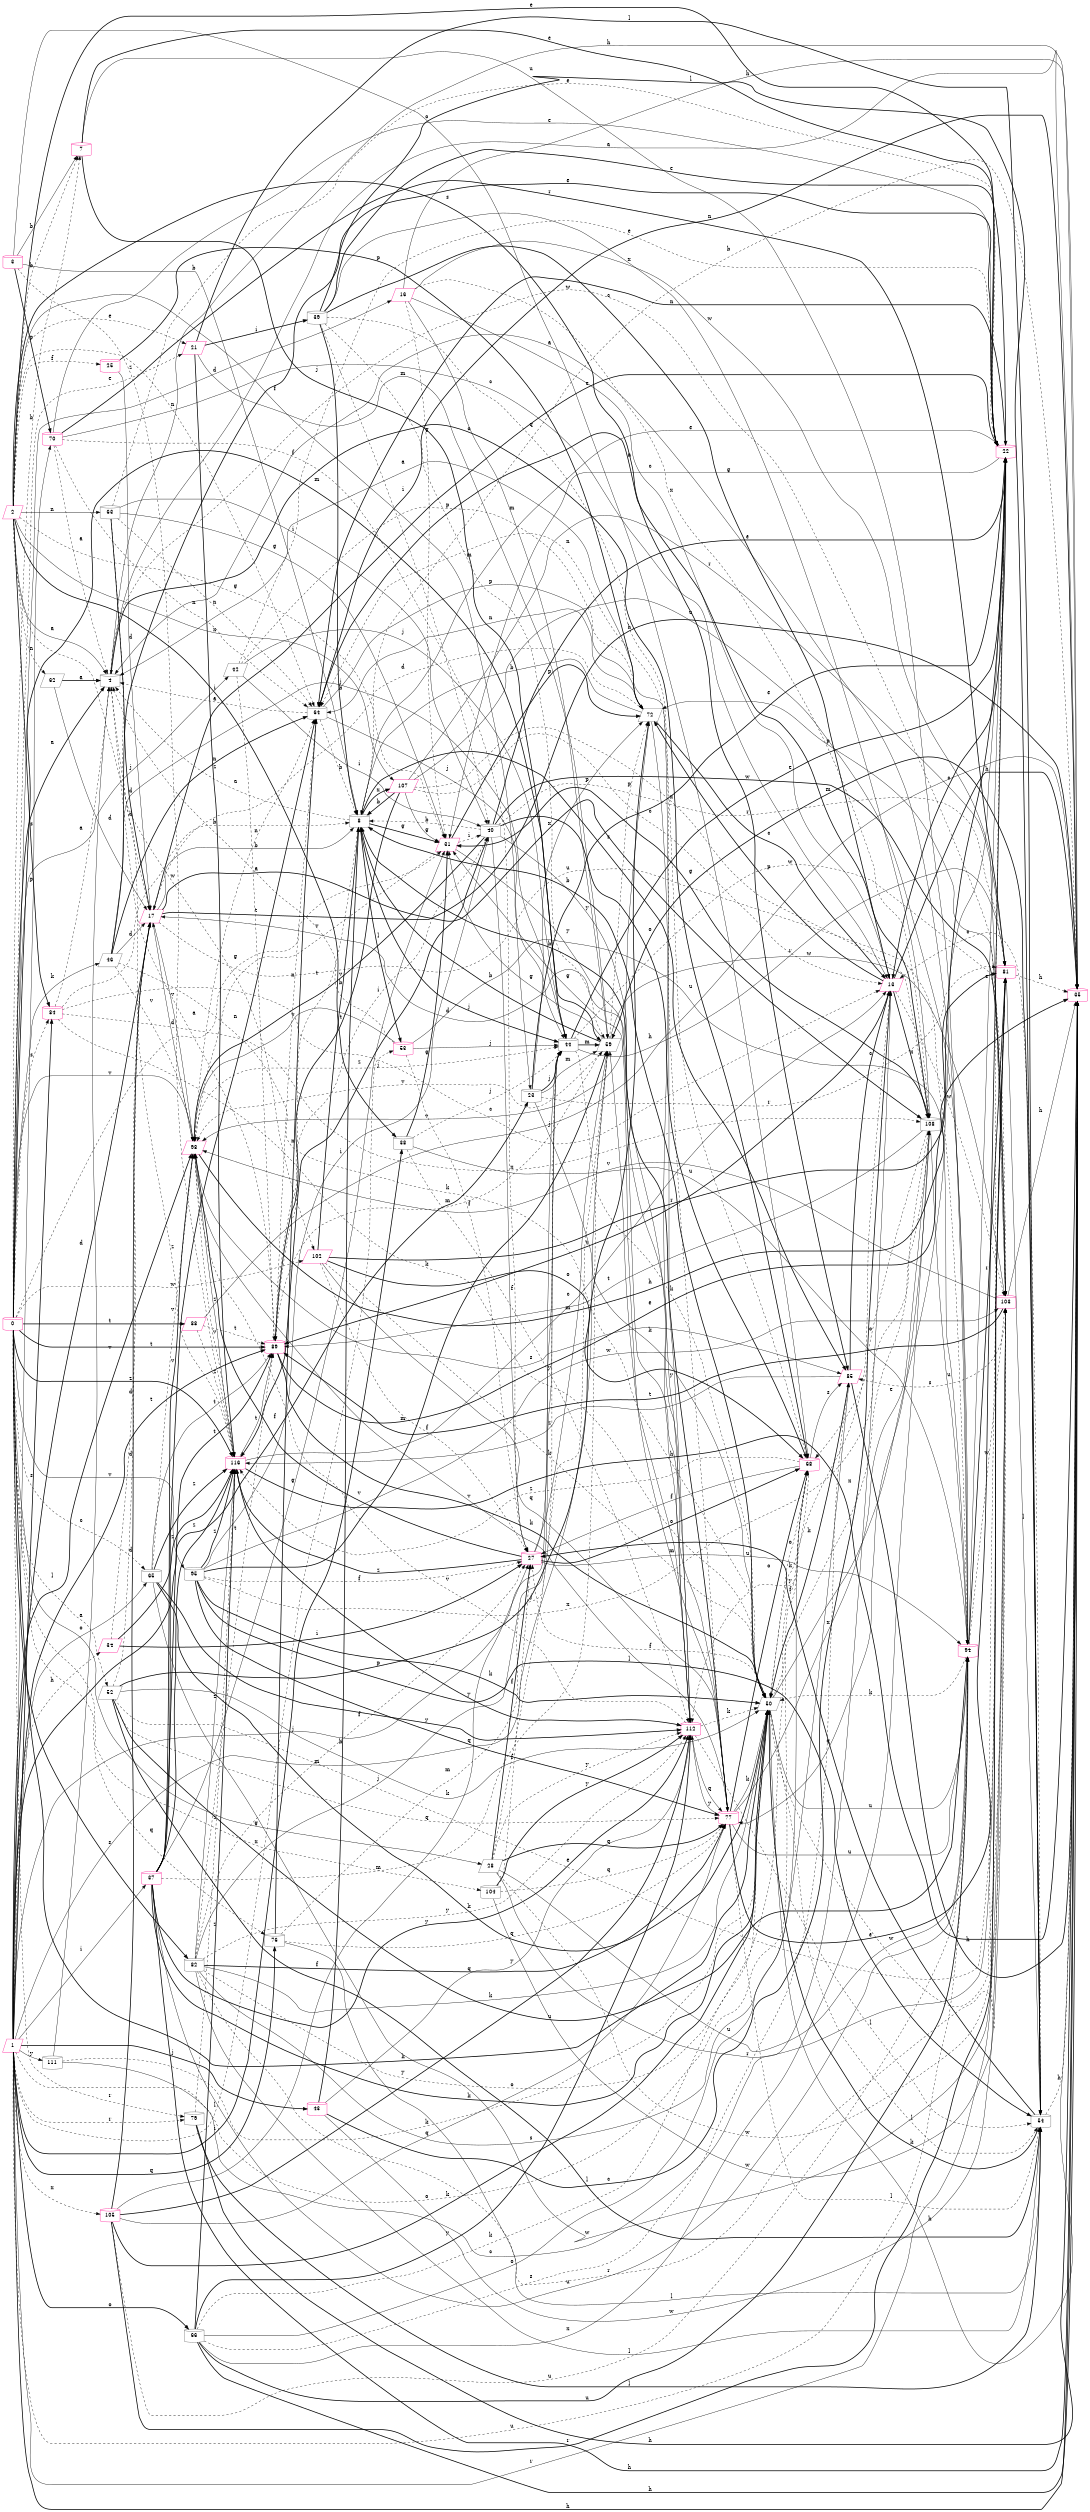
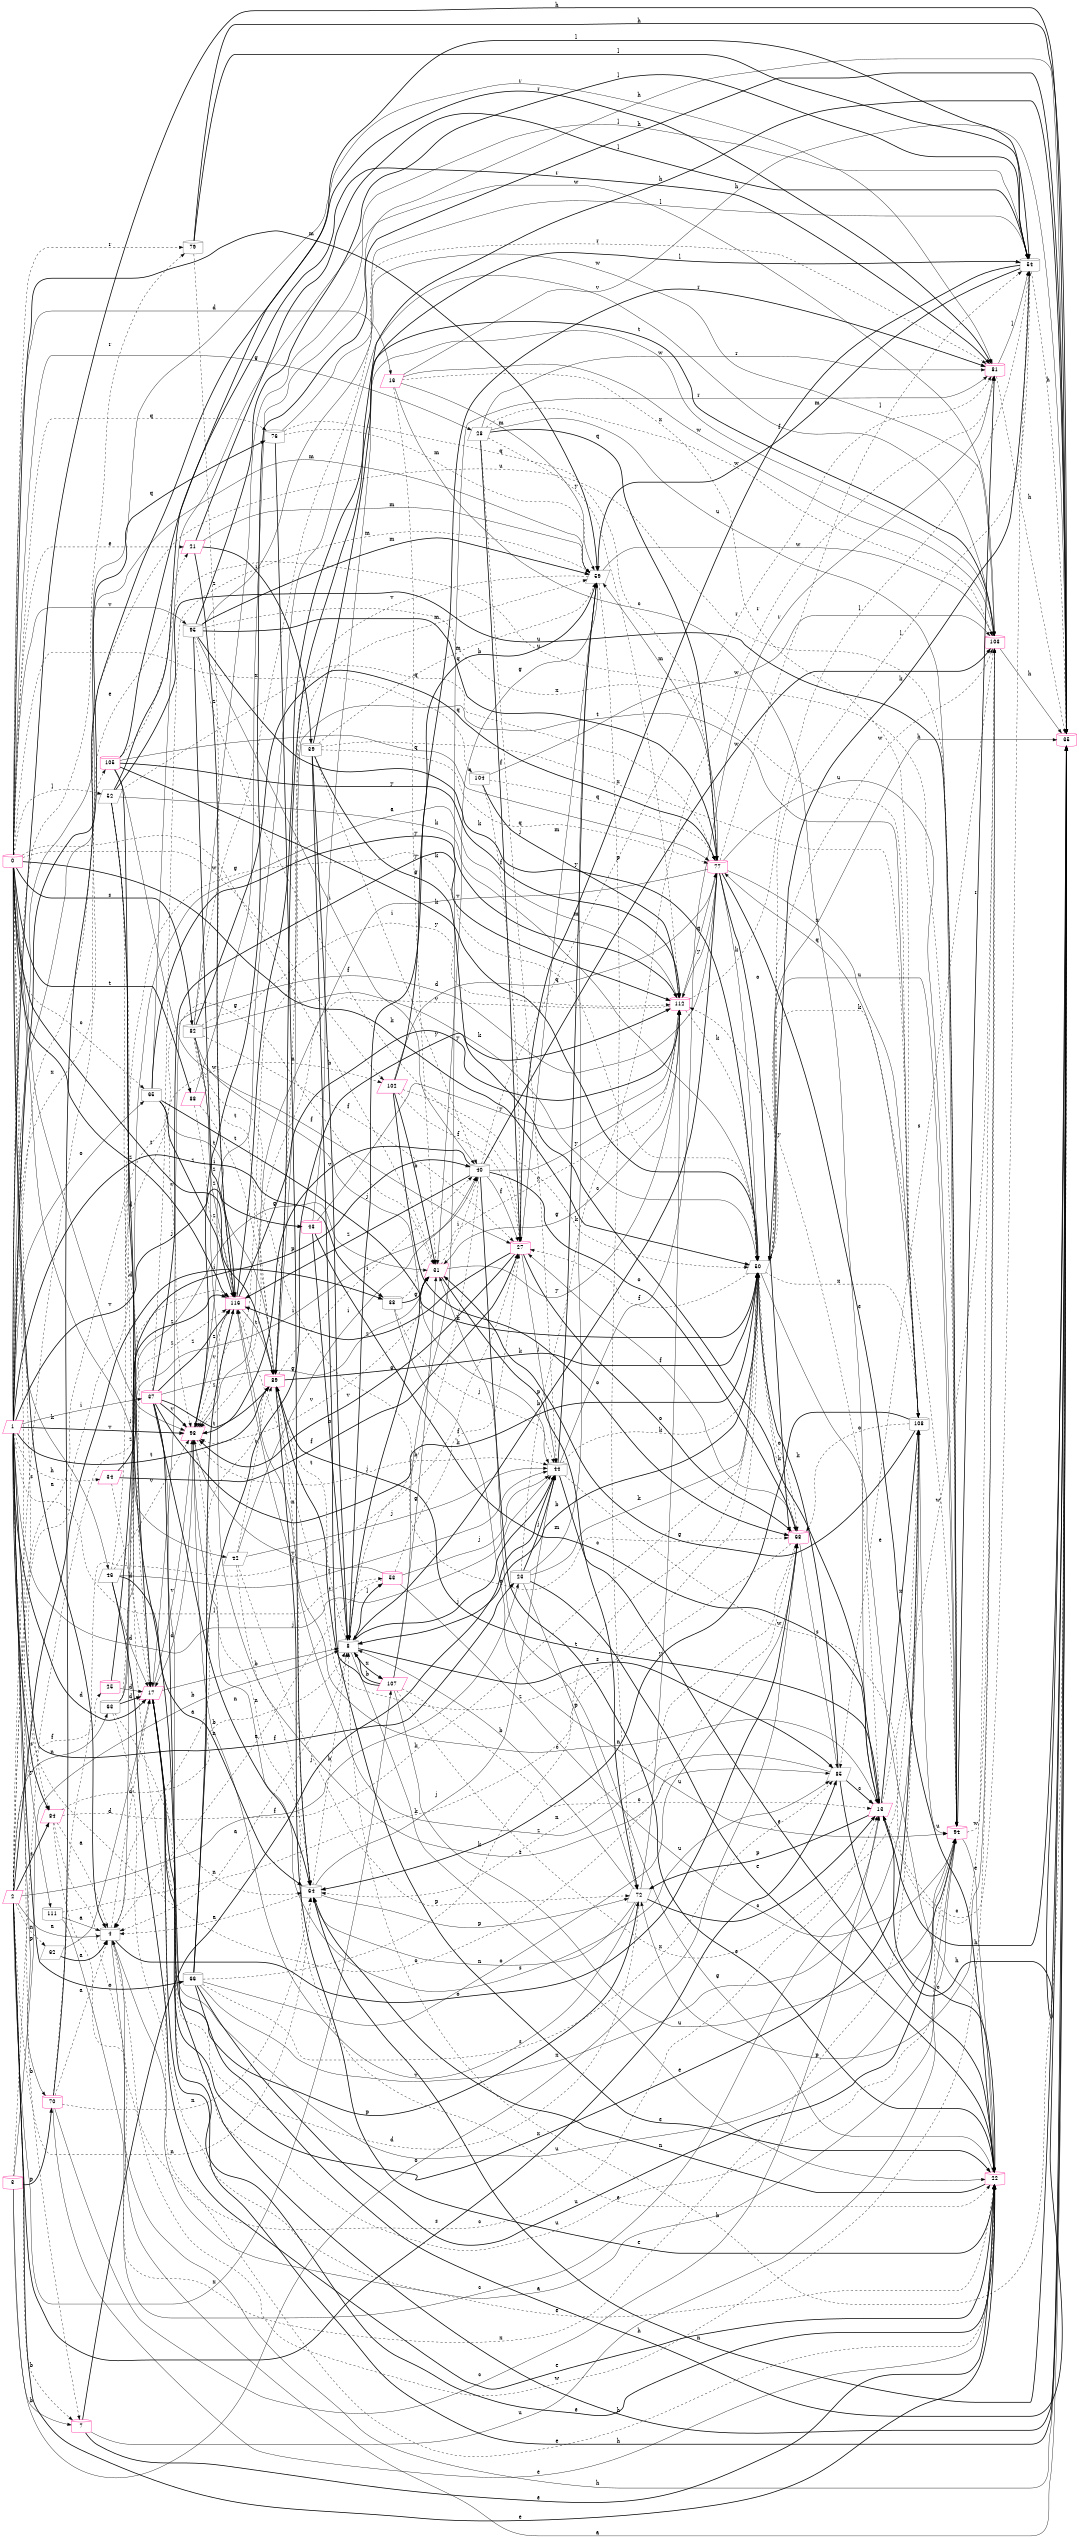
(450, 310) -> (142, 1334)
(777, 495) -> (876, 850)
(52, 1013) -> (52, 1816)
(336, 1041) -> (416, 1176)
(850, 1377) -> (839, 1774)
(761, 1557) -> none
(317, 1634) -> (312, 1442)
